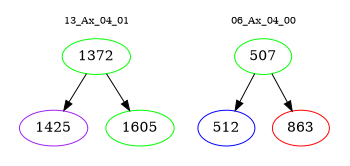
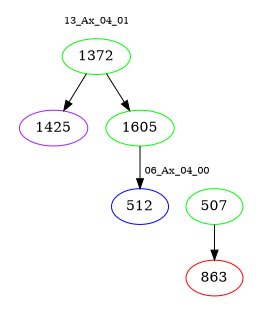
(247, 88) -> (140, 168)
